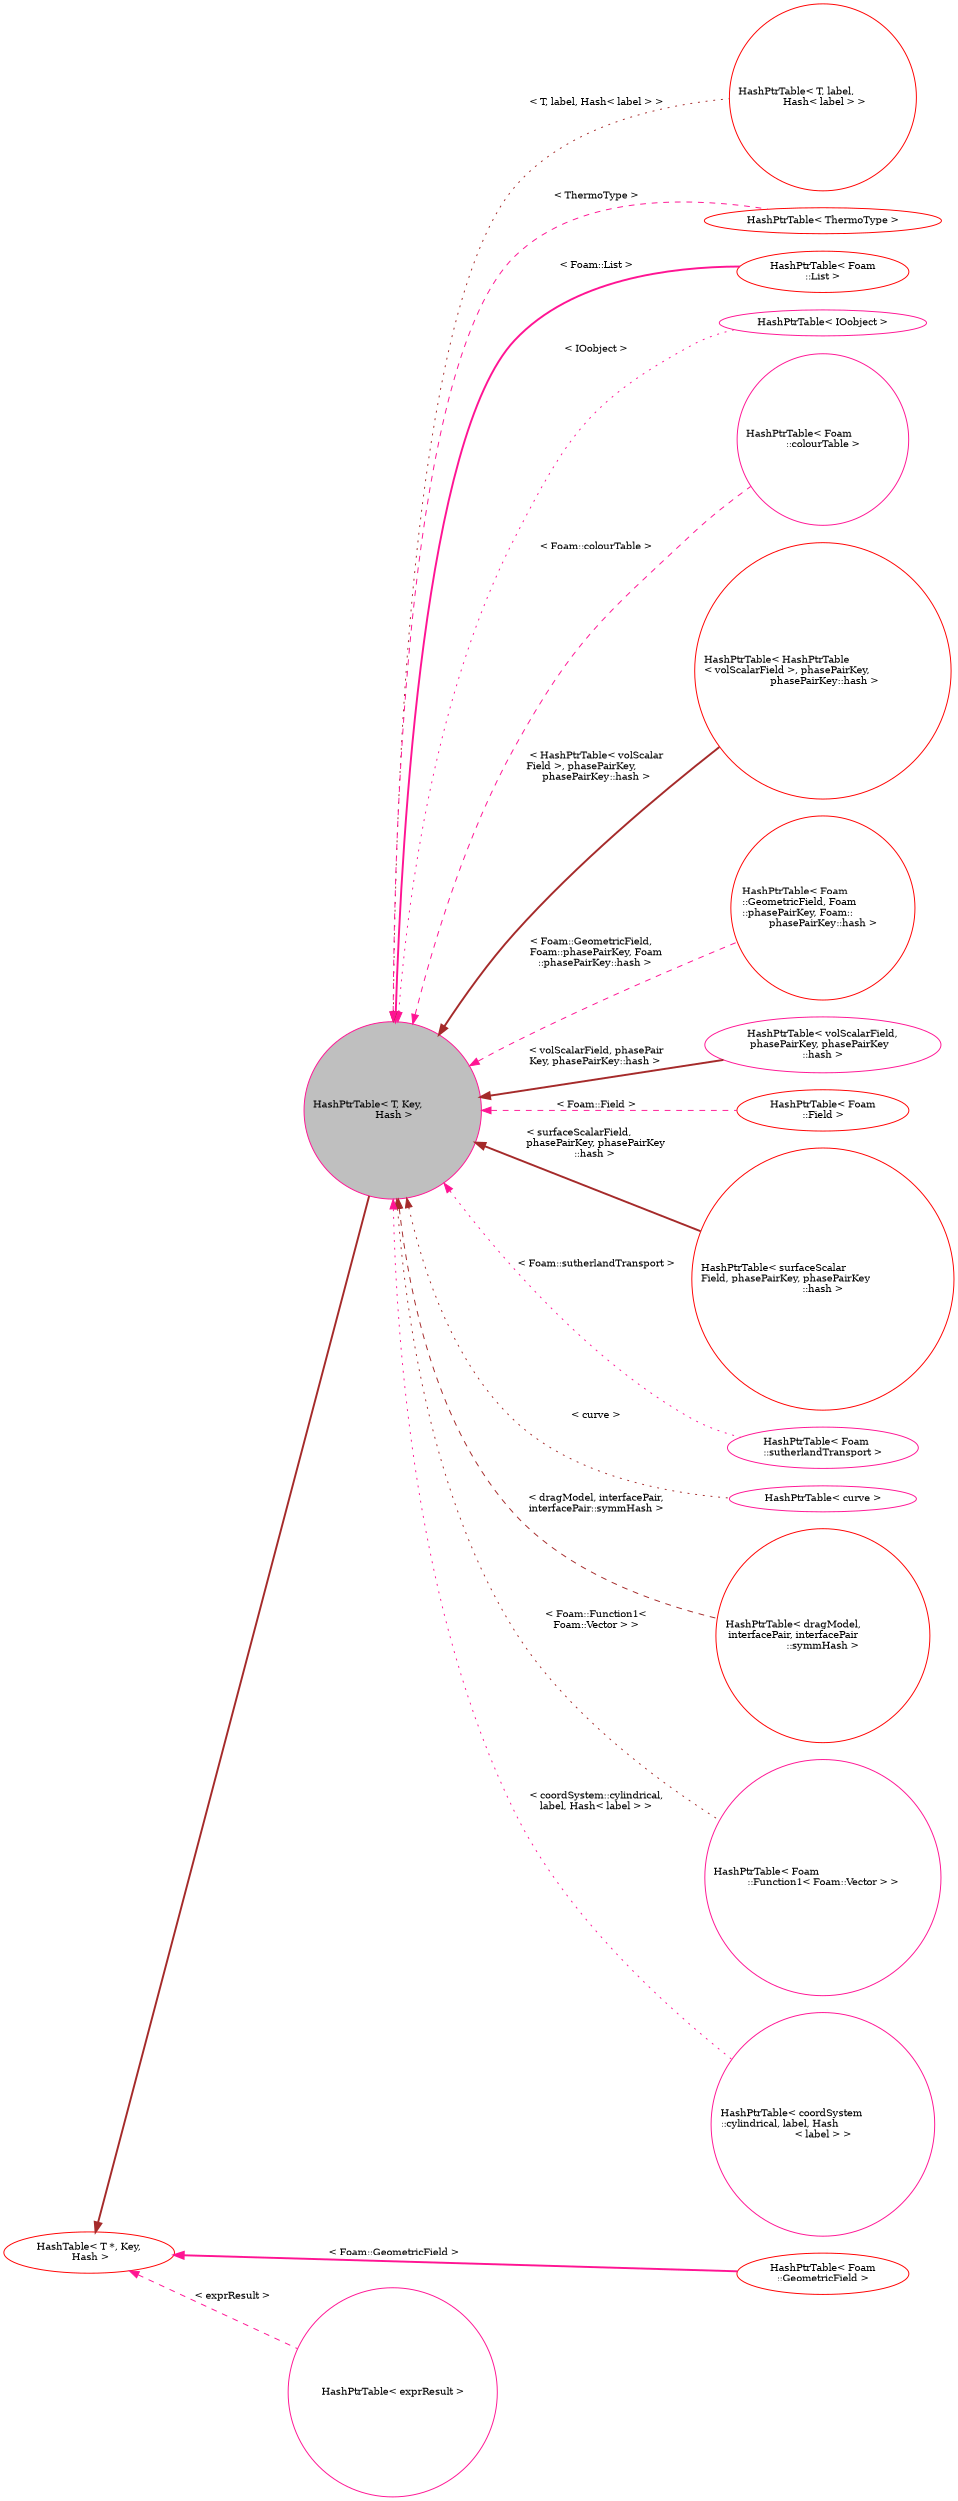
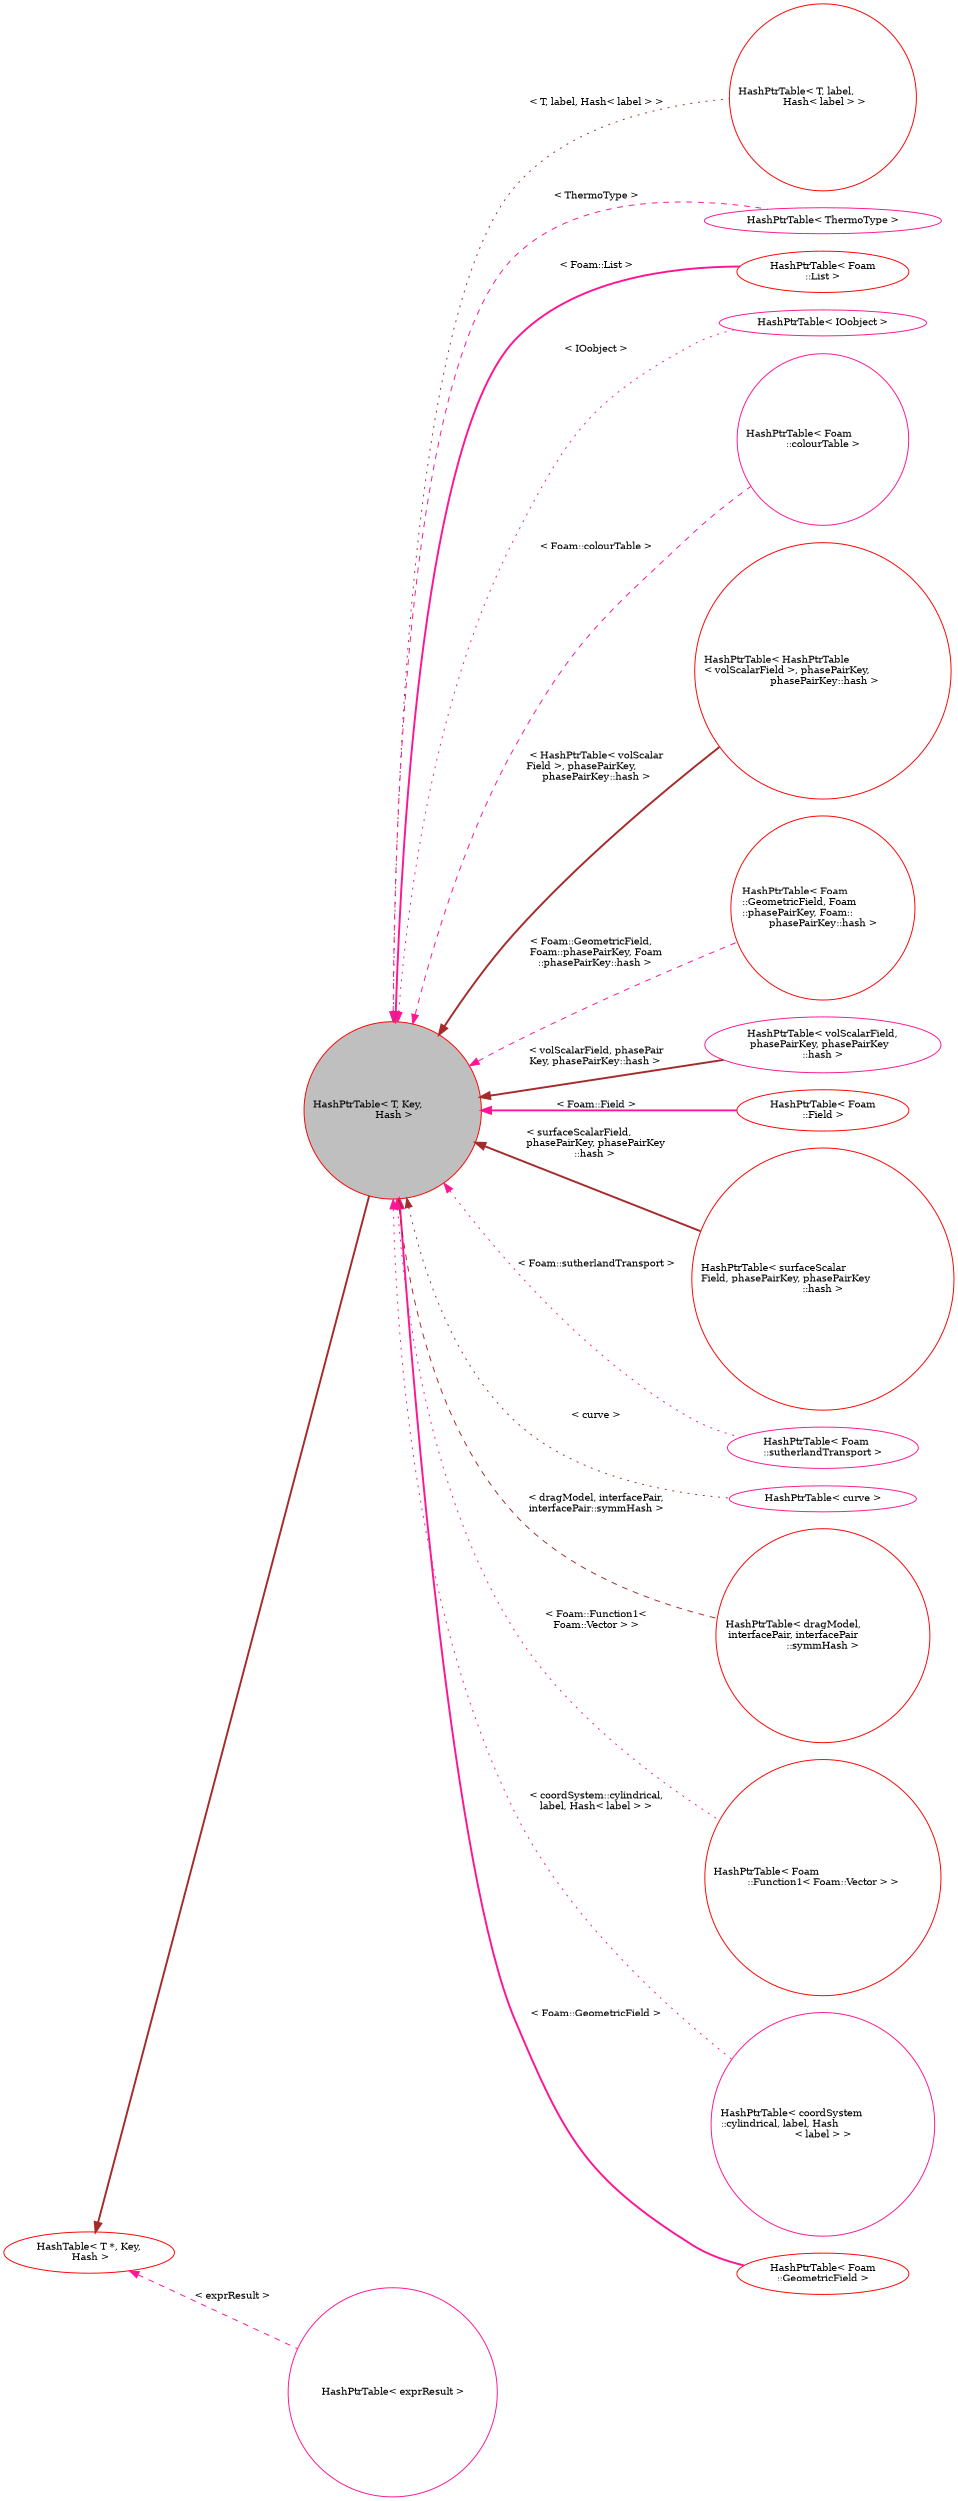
(823, 221) -> (823, 221)
(393, 1110) -> (393, 1110)
(614, 1110) -> (614, 1110)
(478, 1560) -> (478, 1560)
(823, 1878) -> (823, 1878)
(461, 2263) -> (462, 1790)
